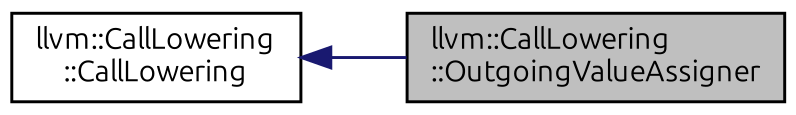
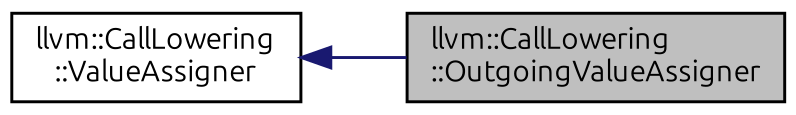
(156, 58) -> (156, 58)
